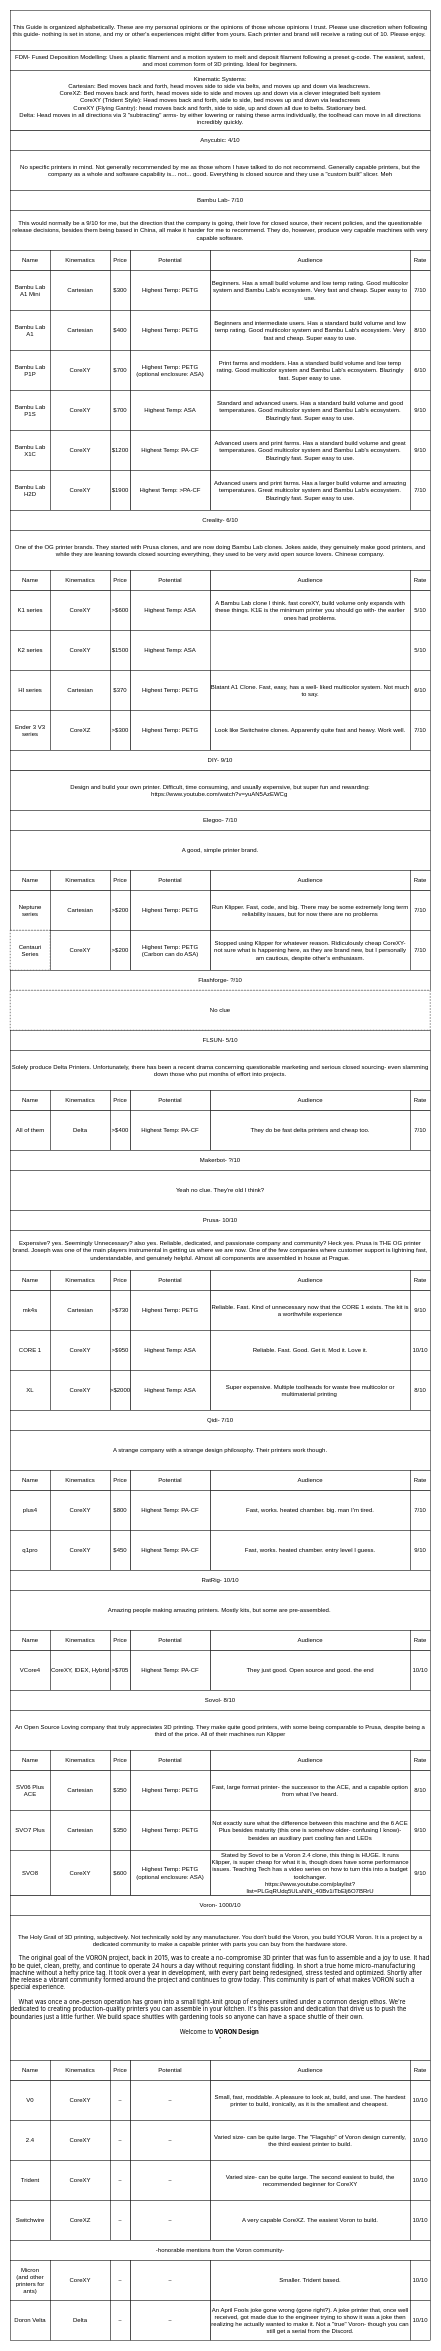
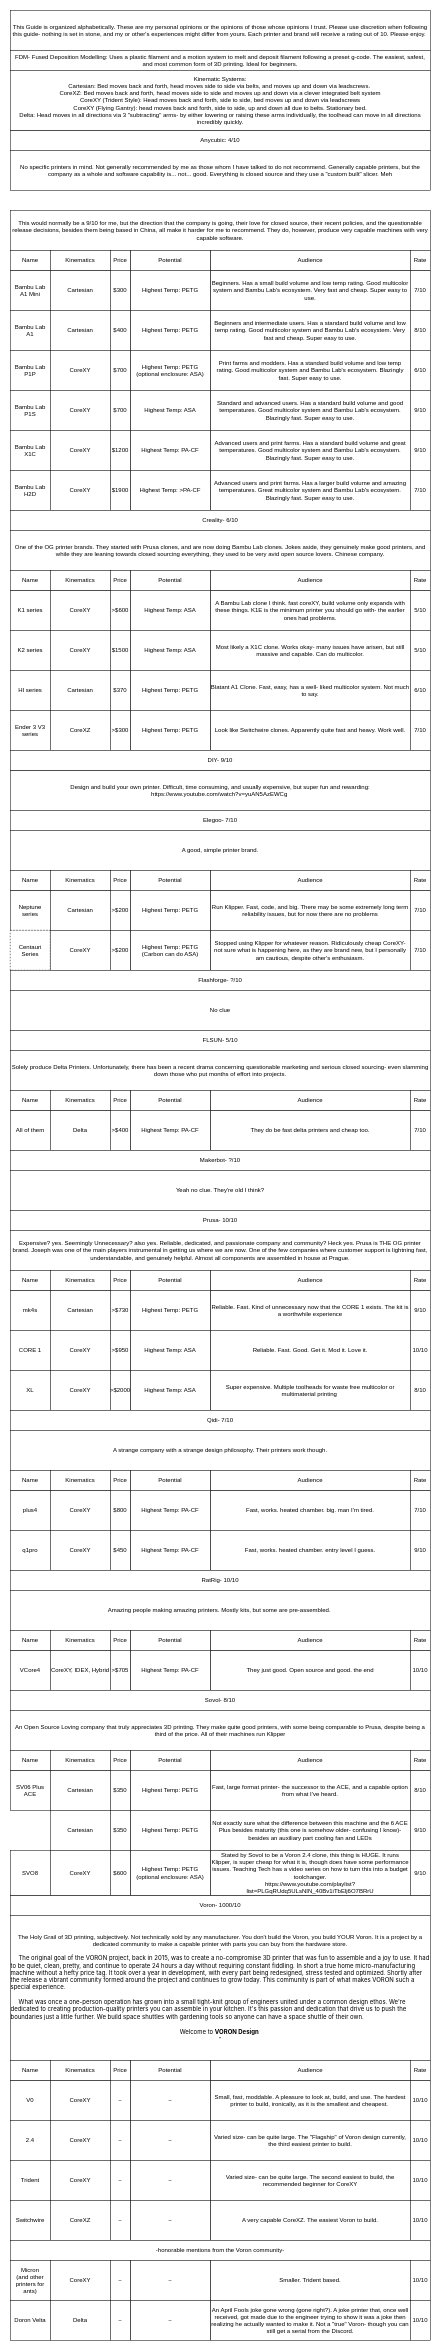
(220, 200) -> none
none -> (310, 650)
(220, 1010) -> (220, 1010)
(30, 1830) -> none
